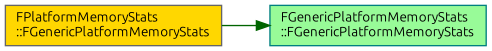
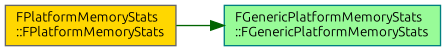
(113, 26) -> (91, 26)
